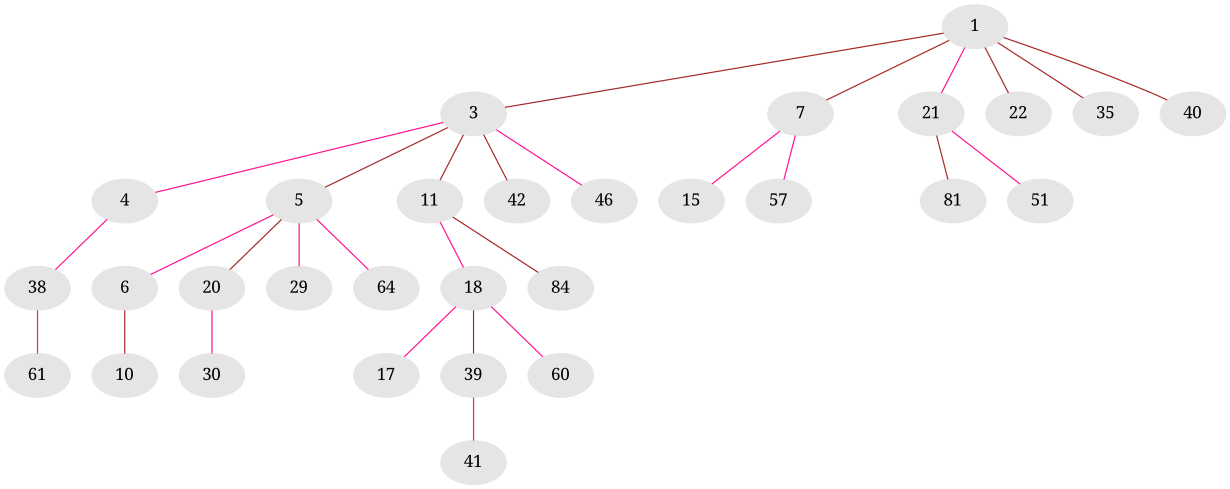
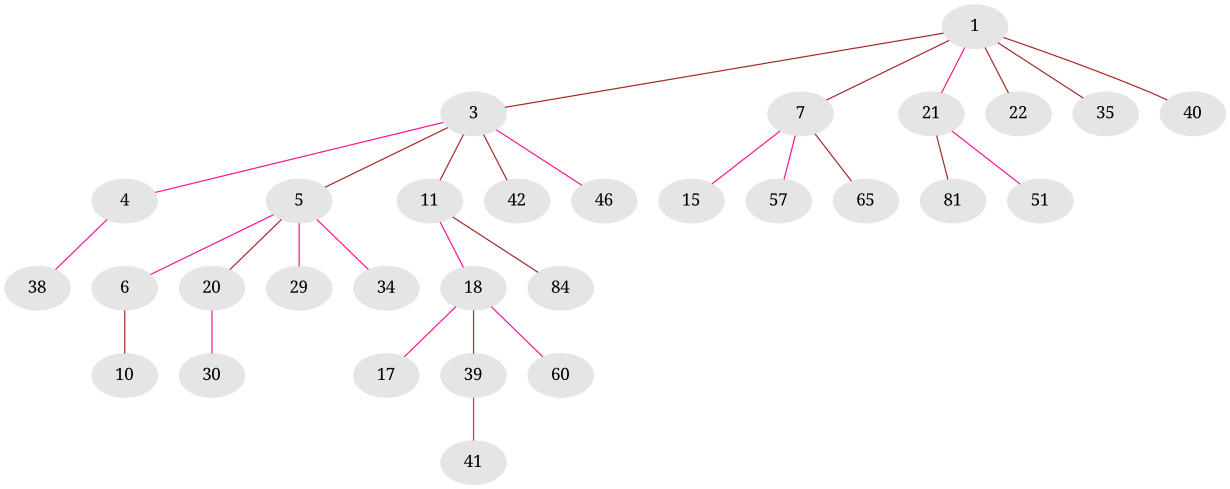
none -> (866, 201)
(386, 288) -> (386, 288)
(38, 375) -> none
